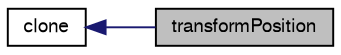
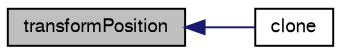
(131, 27) -> (230, 27)
